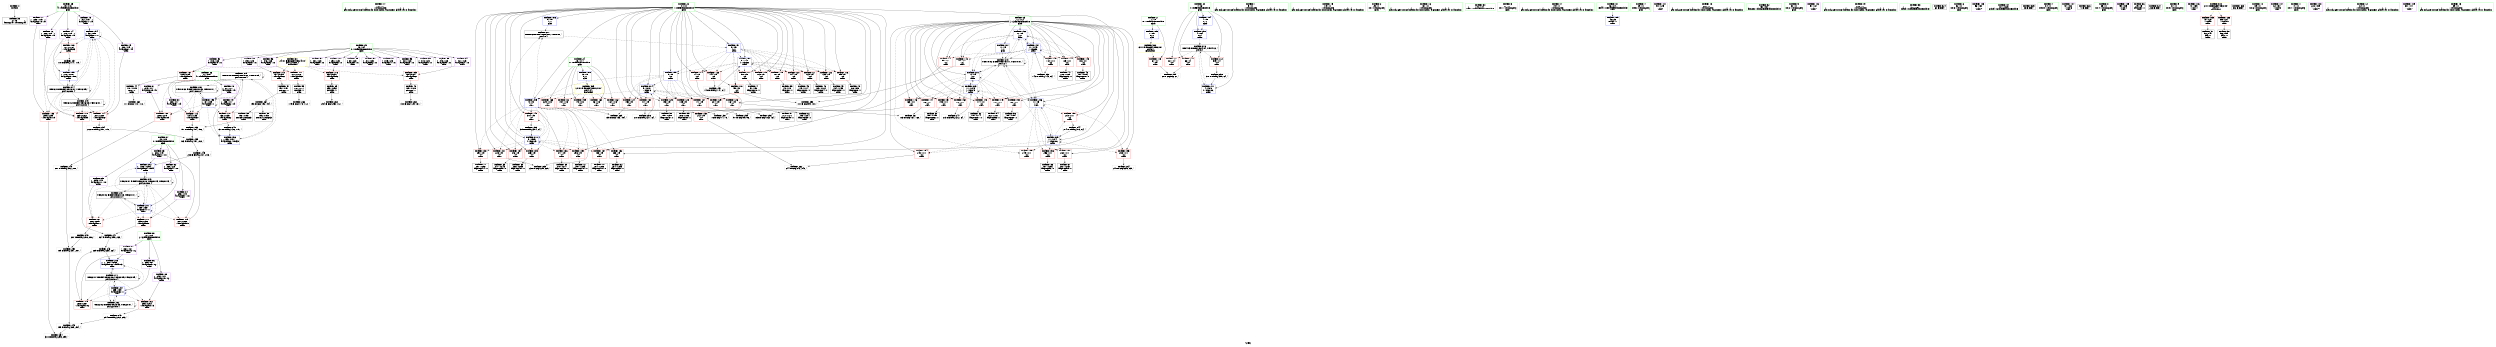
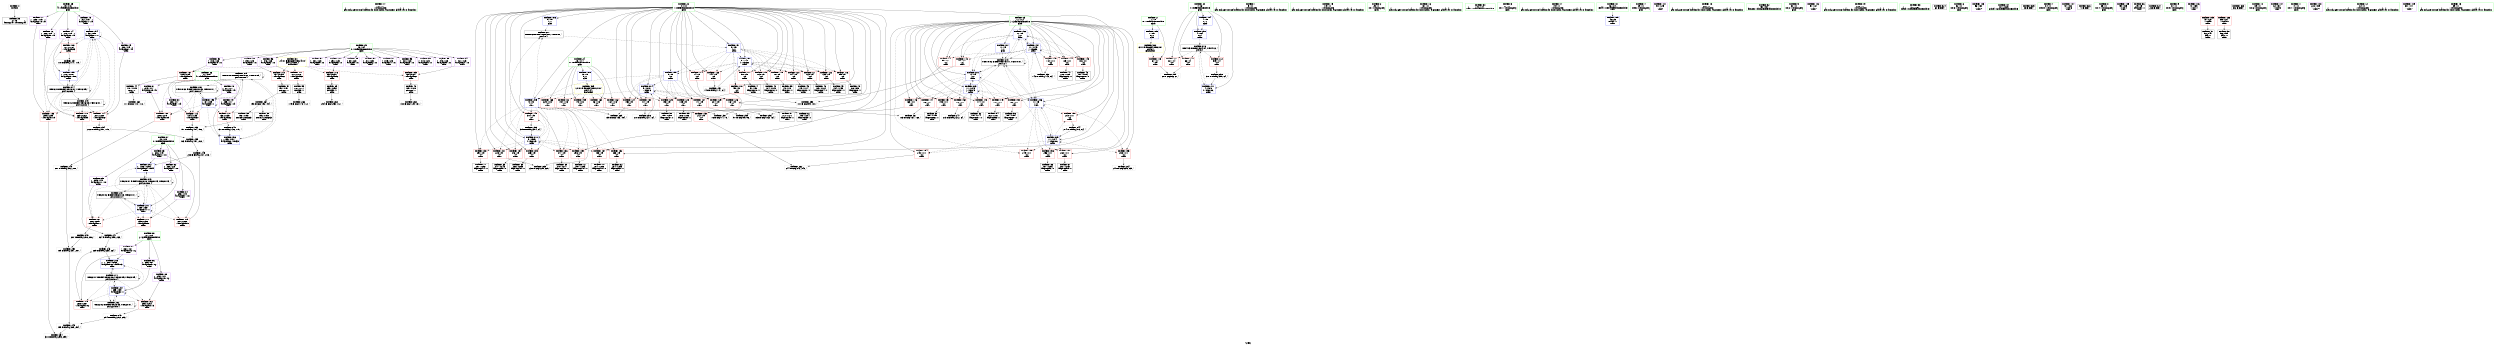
(2216, 7) -> none
(724, 82) -> (851, 27)
none -> (771, 89)
